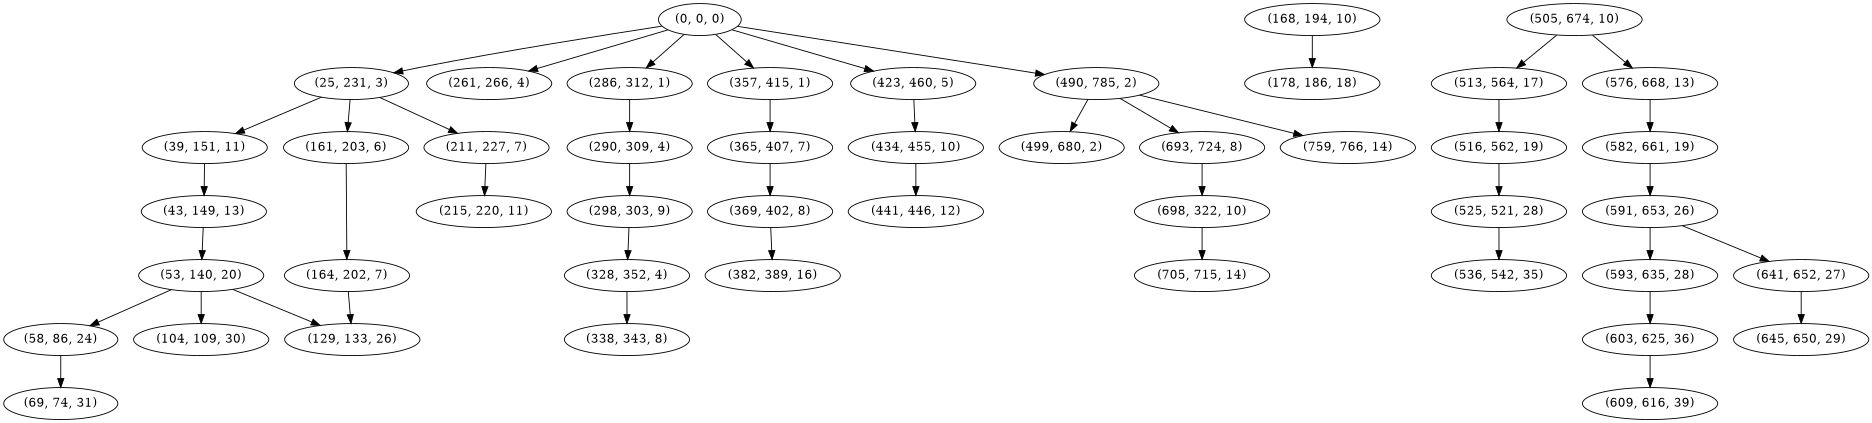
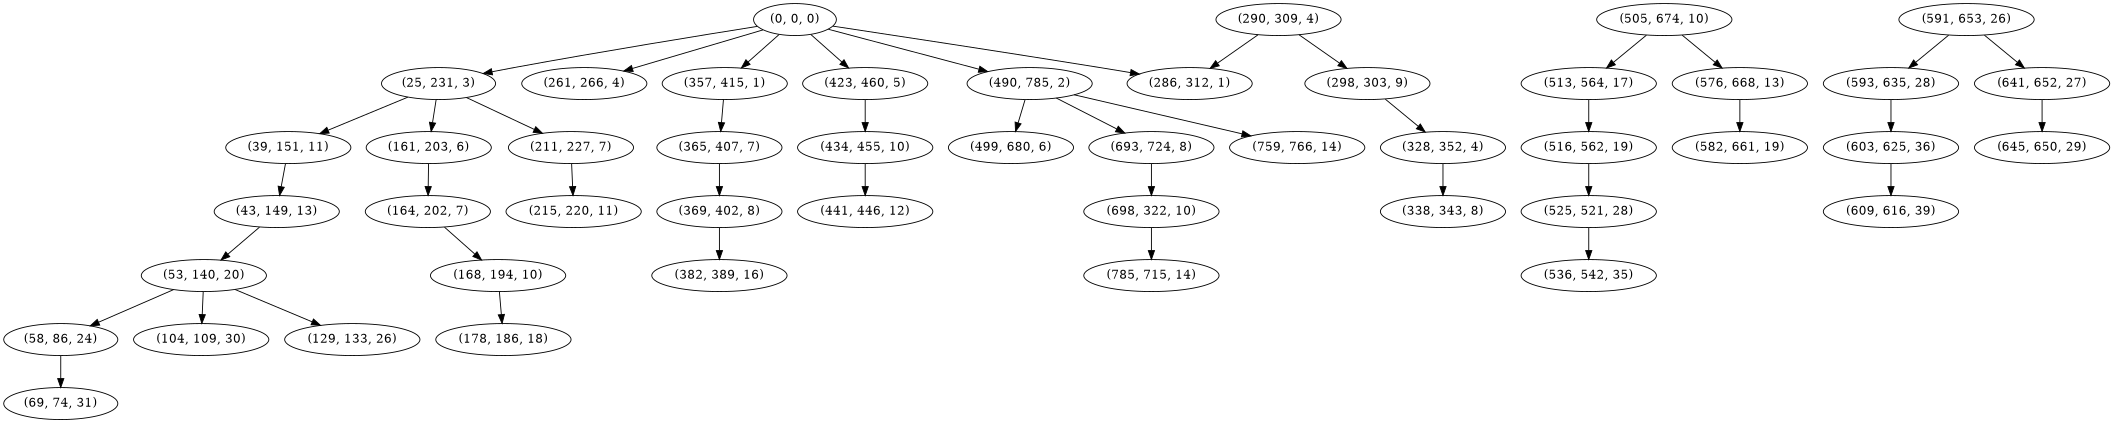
(630, 111) -> (1238, 49)
(1062, 148) -> (1011, 148)
(1650, 175) -> none
(1202, 276) -> (1151, 276)
(349, 303) -> (460, 241)
